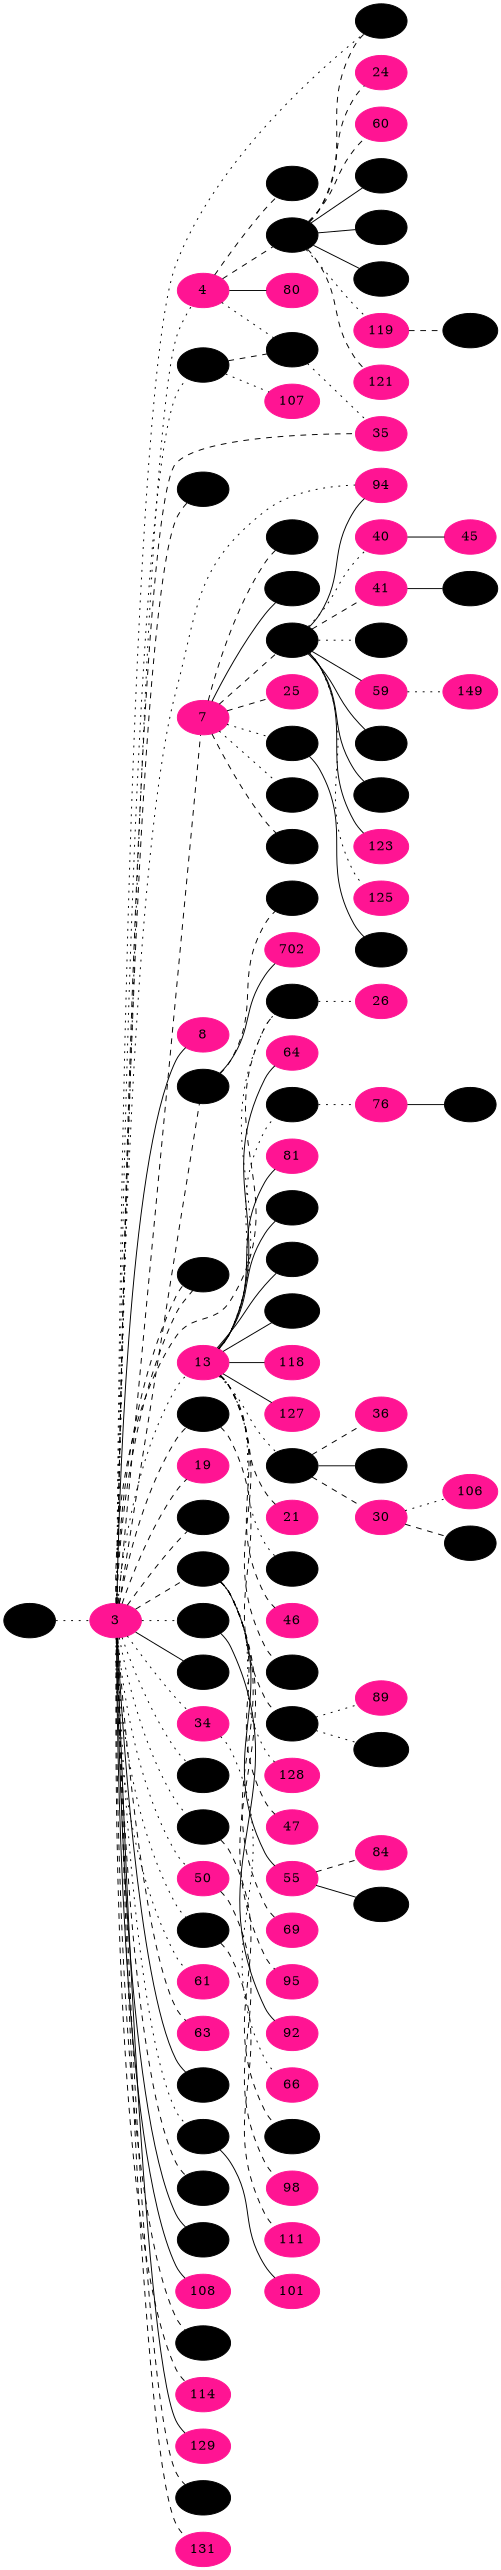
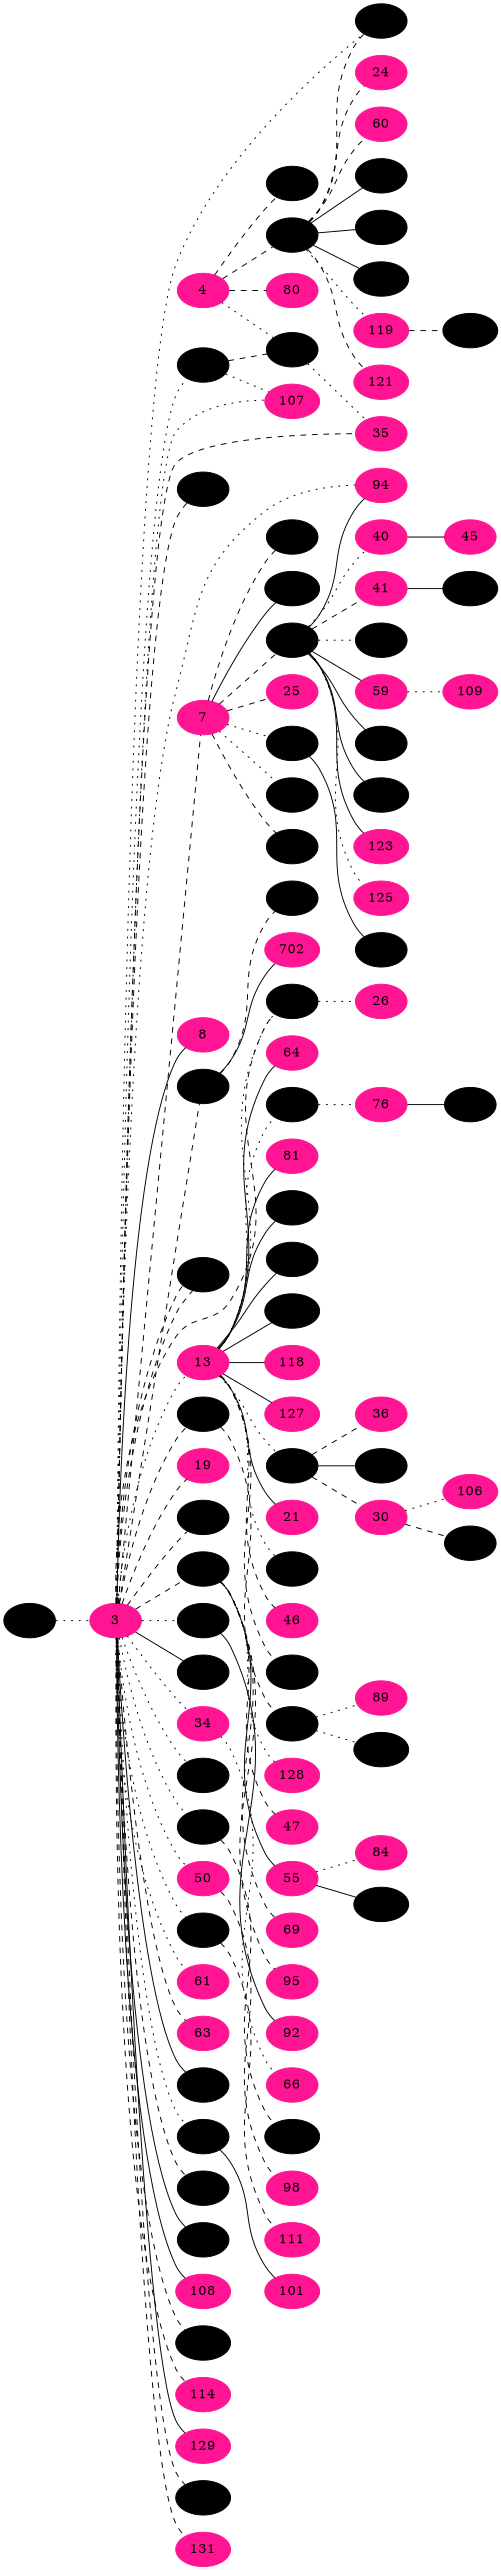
(248, 290) -> (248, 290)
(470, 692) -> (470, 692)
(135, 952) -> (133, 968)
(248, 1440) -> (248, 1440)
(337, 1866) -> (337, 1866)
